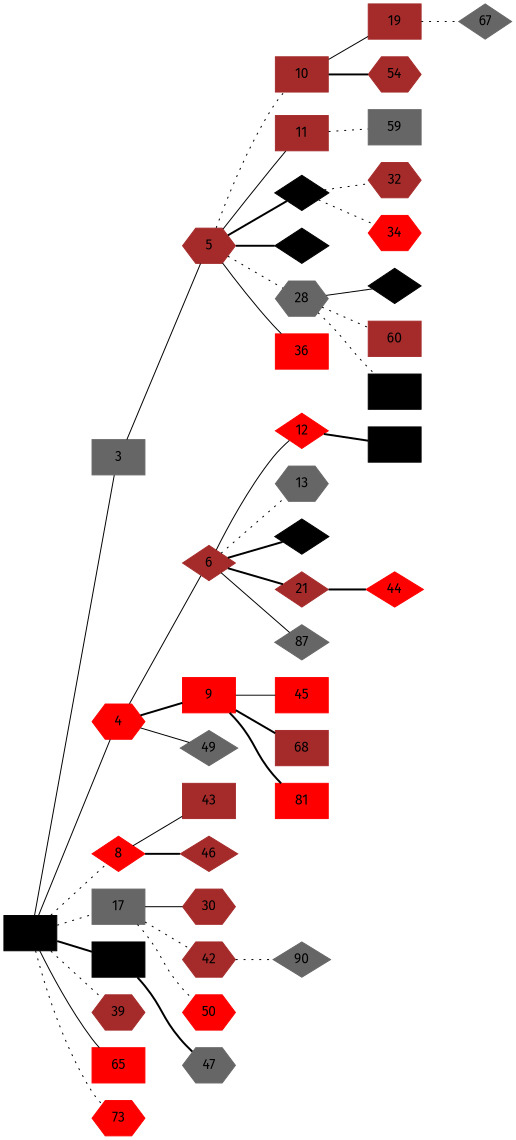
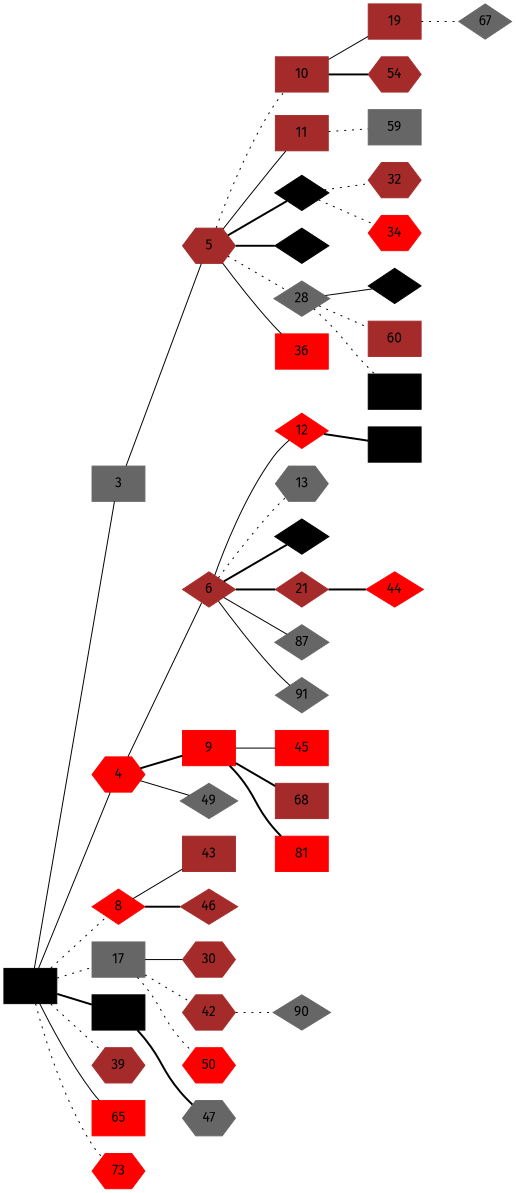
(302, 299) -> (302, 299)
none -> (302, 695)
